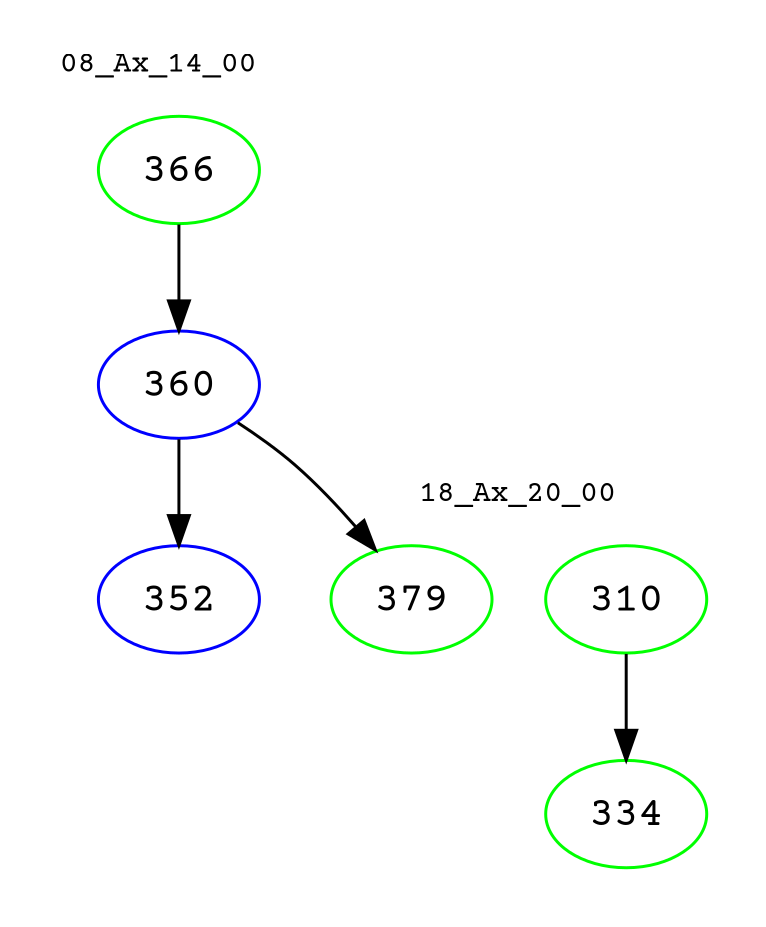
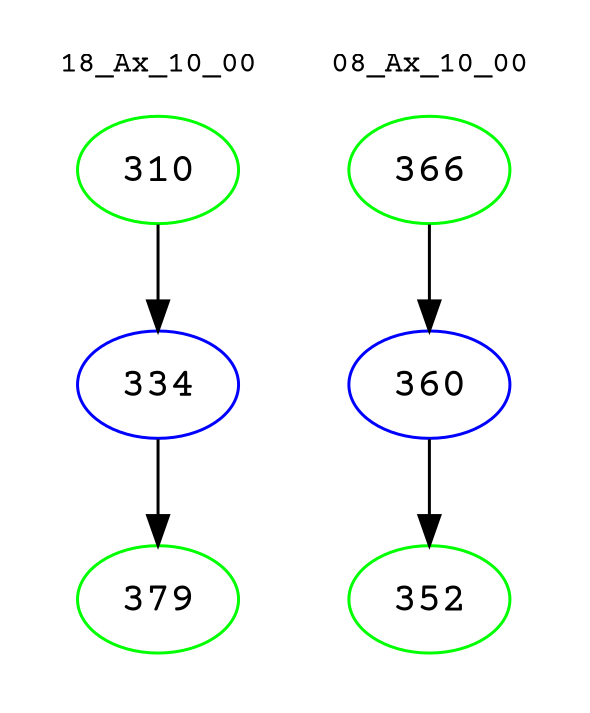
(160, 64) -> (431, 64)
(519, 494) -> (160, 64)
(326, 495) -> (158, 477)
(179, 599) -> (429, 599)
(626, 814) -> (158, 385)
